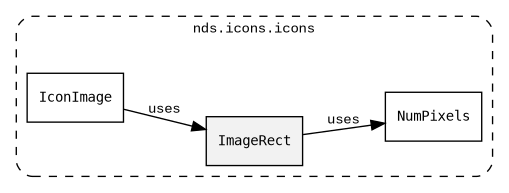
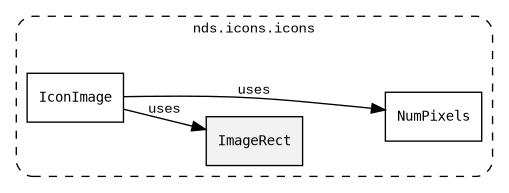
(337, 130) -> (248, 98)
